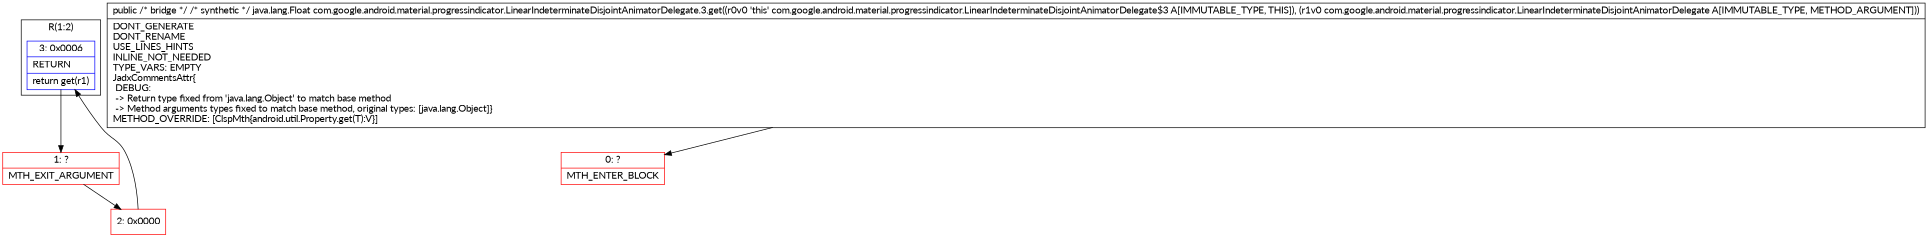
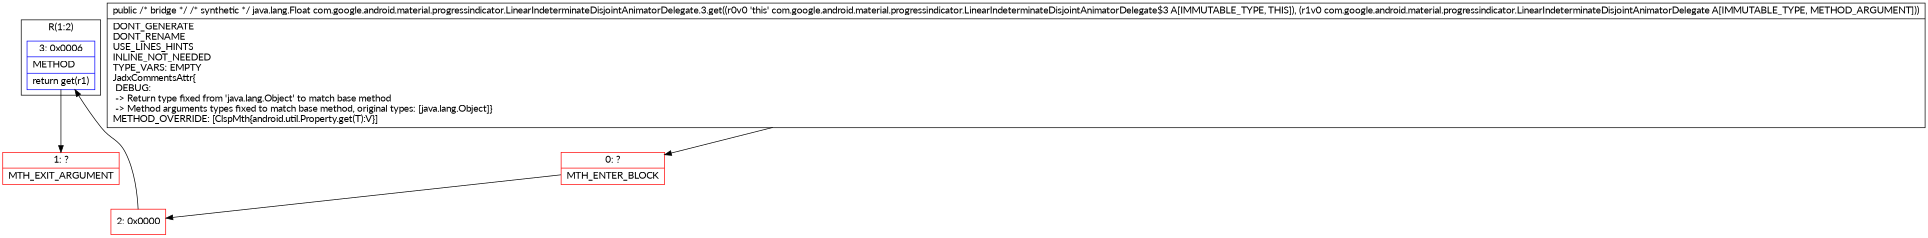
(52, 65) -> (54, 65)
(99, 195) -> (367, 196)
